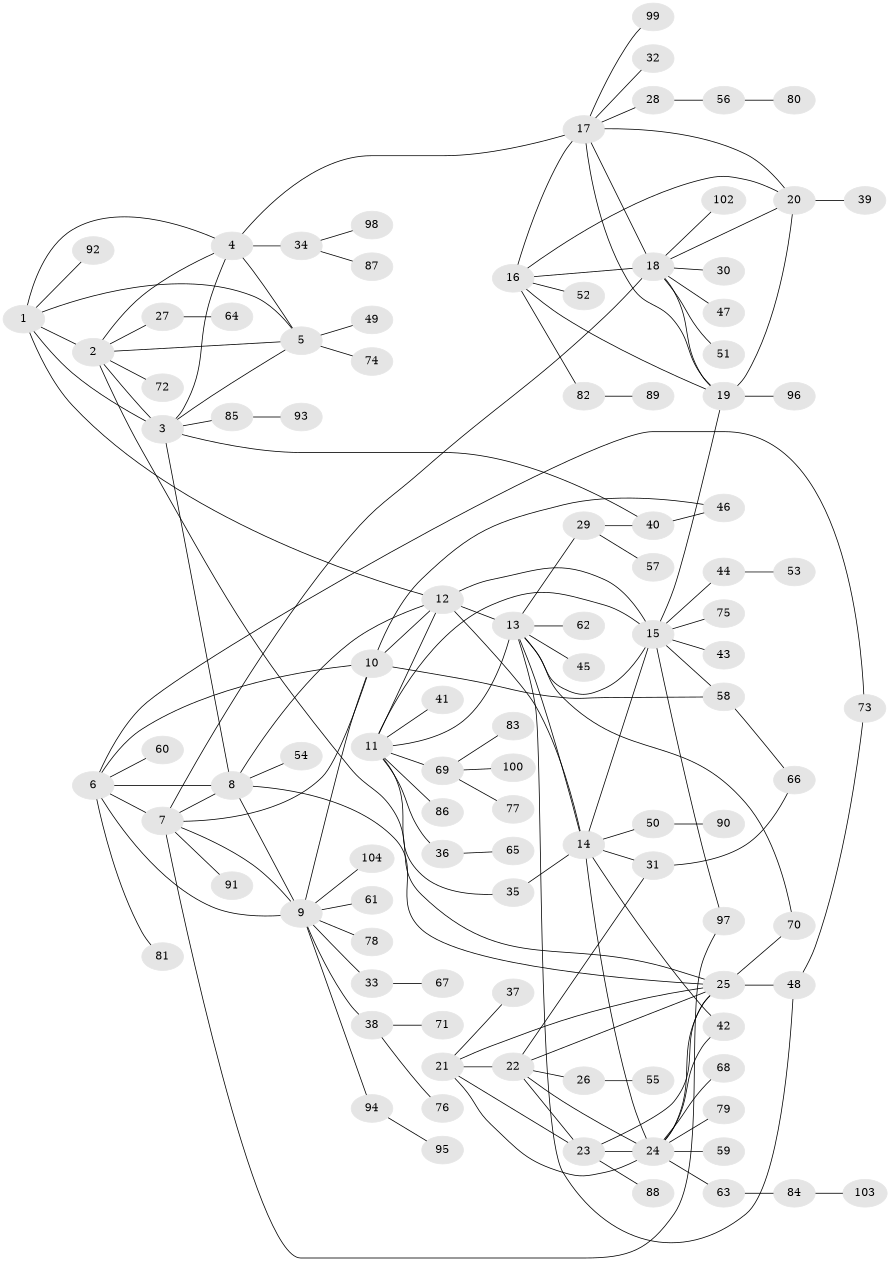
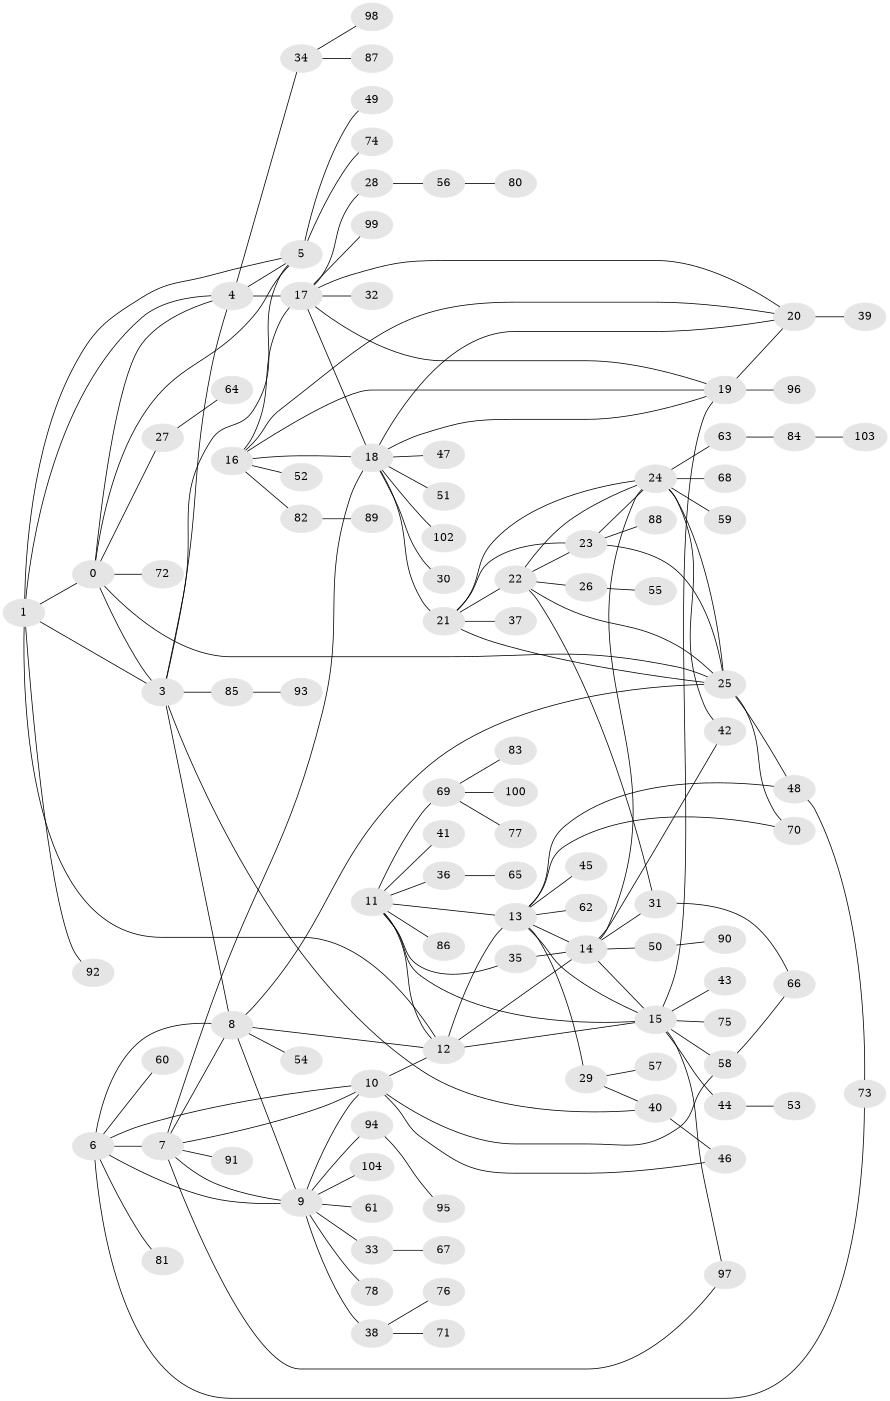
(93, 352) -> (93, 574)
none -> (404, 542)
(724, 1110) -> none
